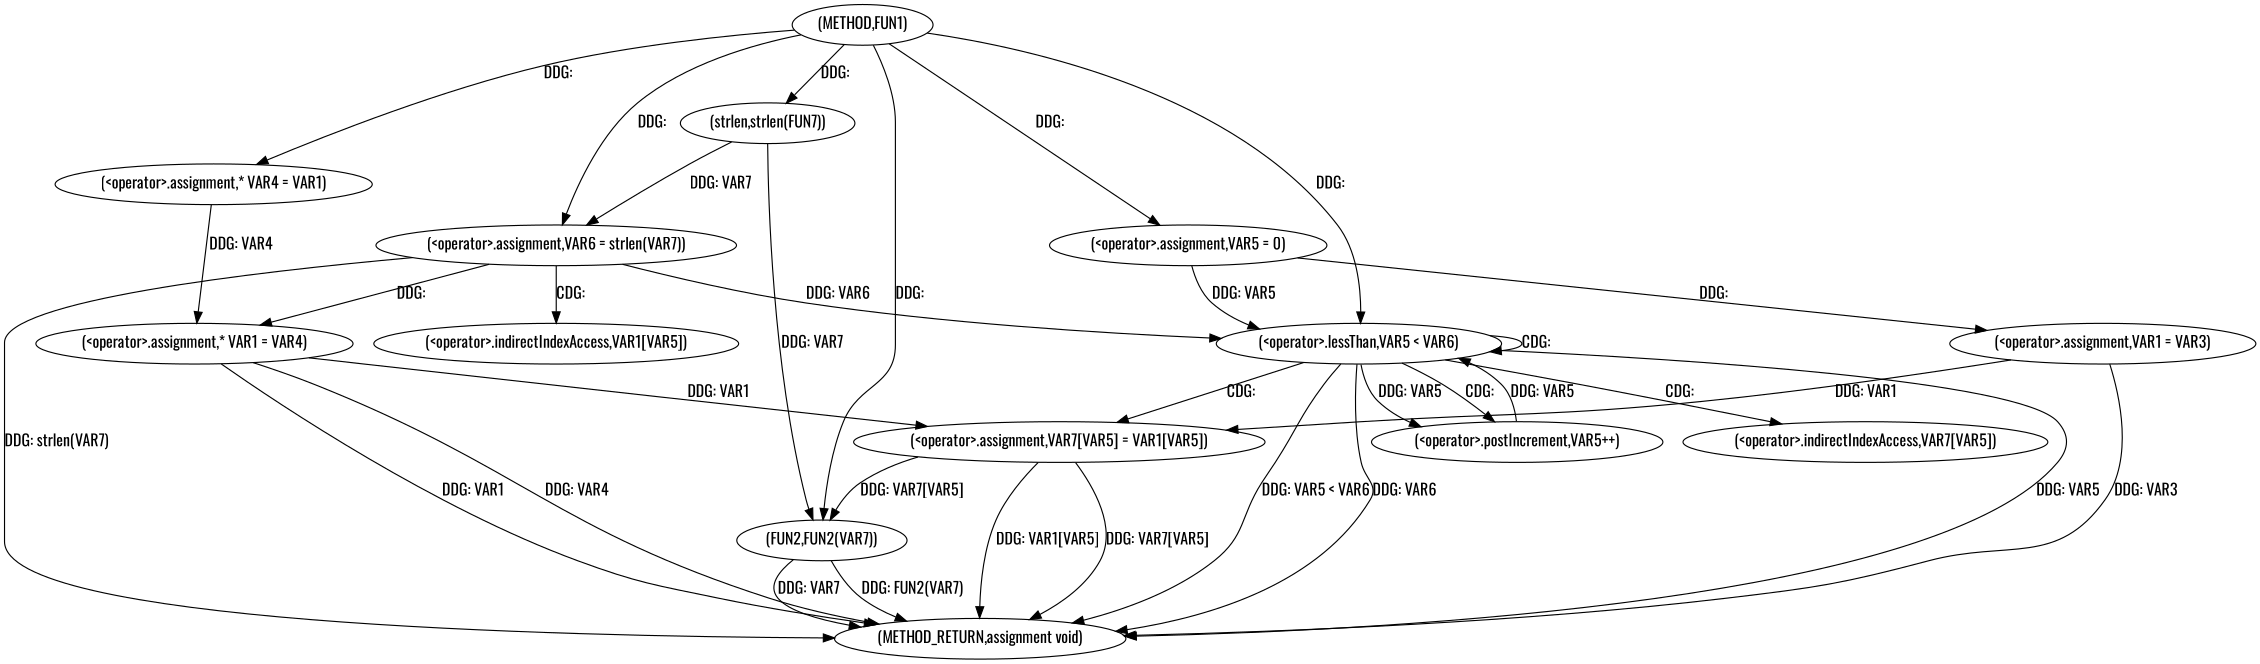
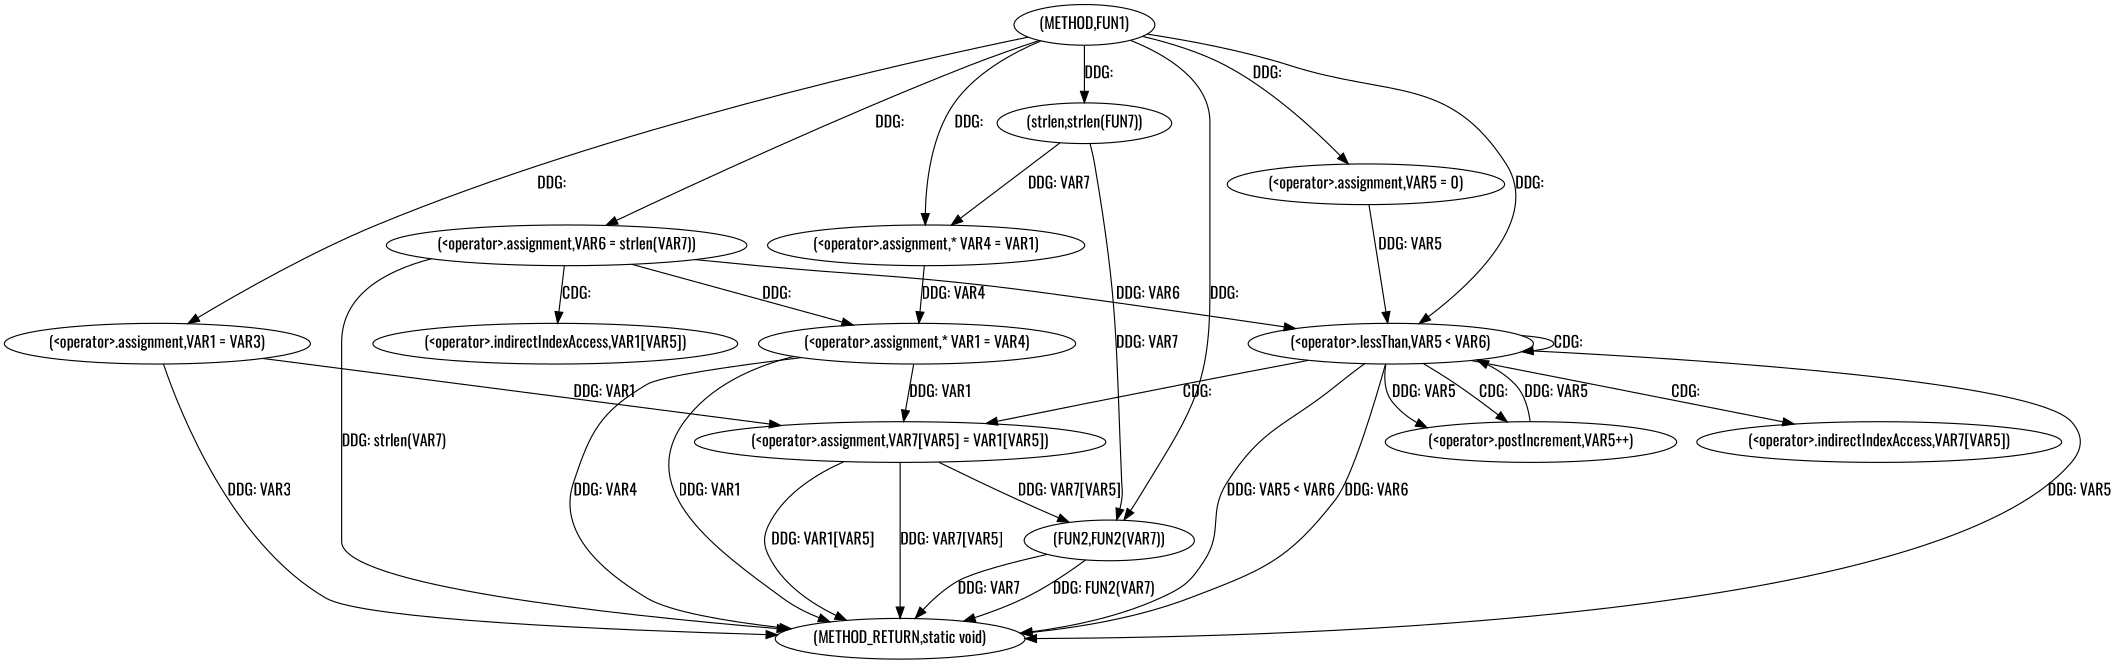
(663, 179) -> (1010, 180)
(1636, 294) -> (602, 146)
(980, 639) -> (900, 639)
